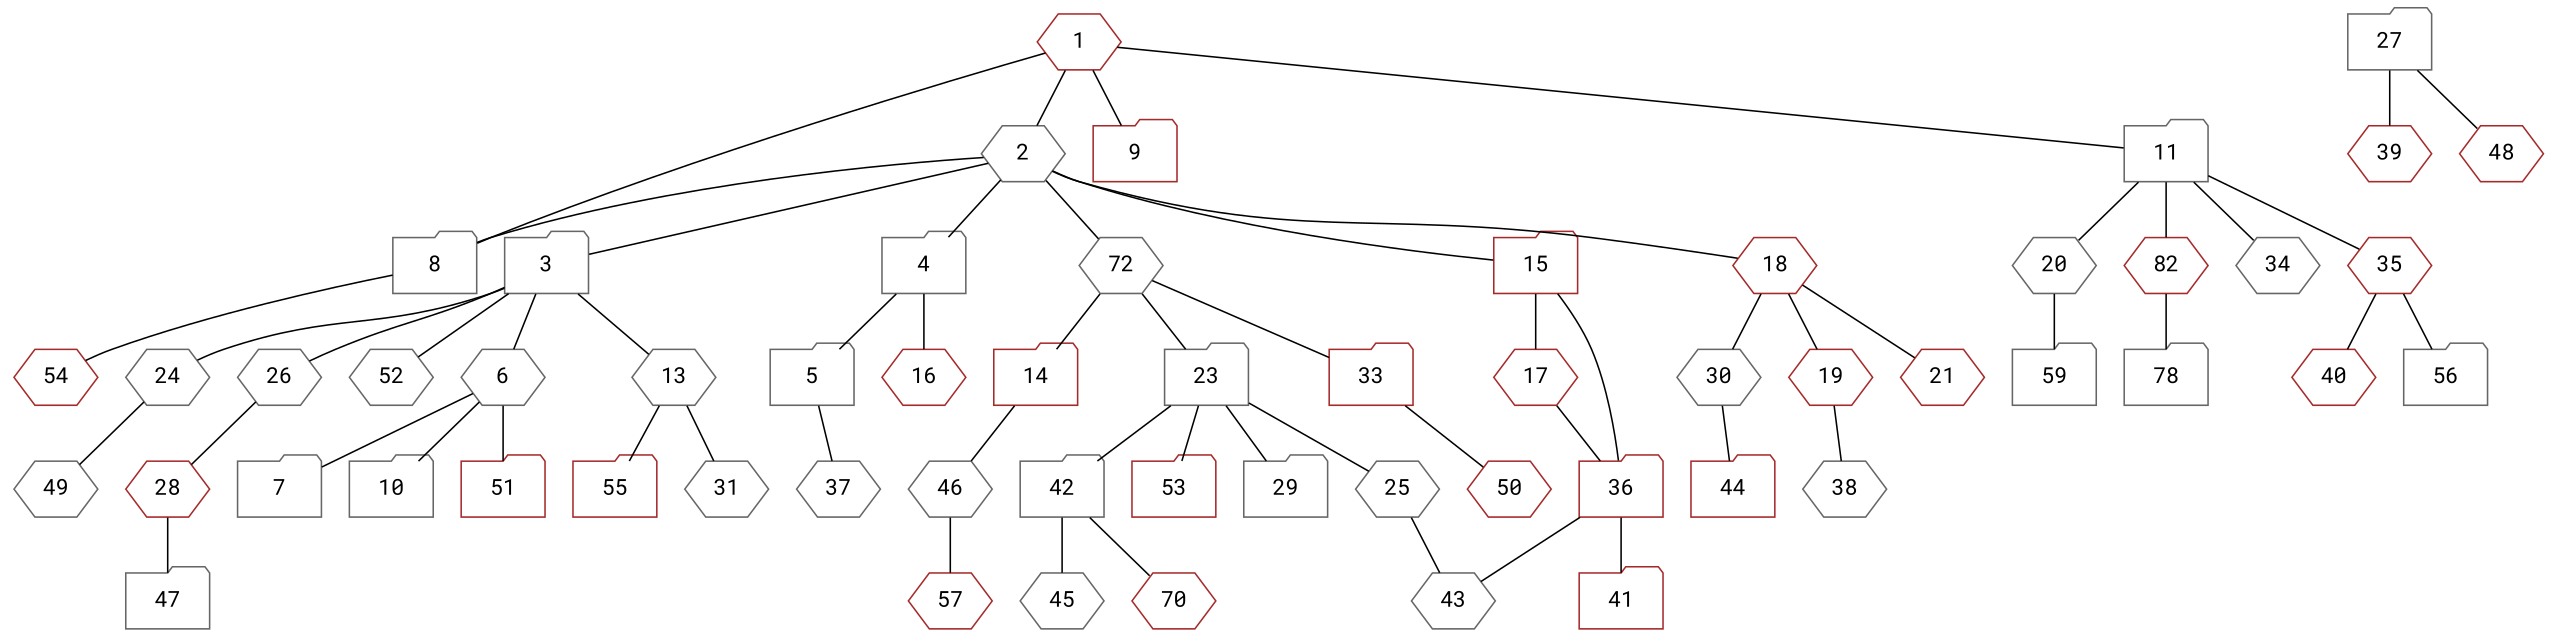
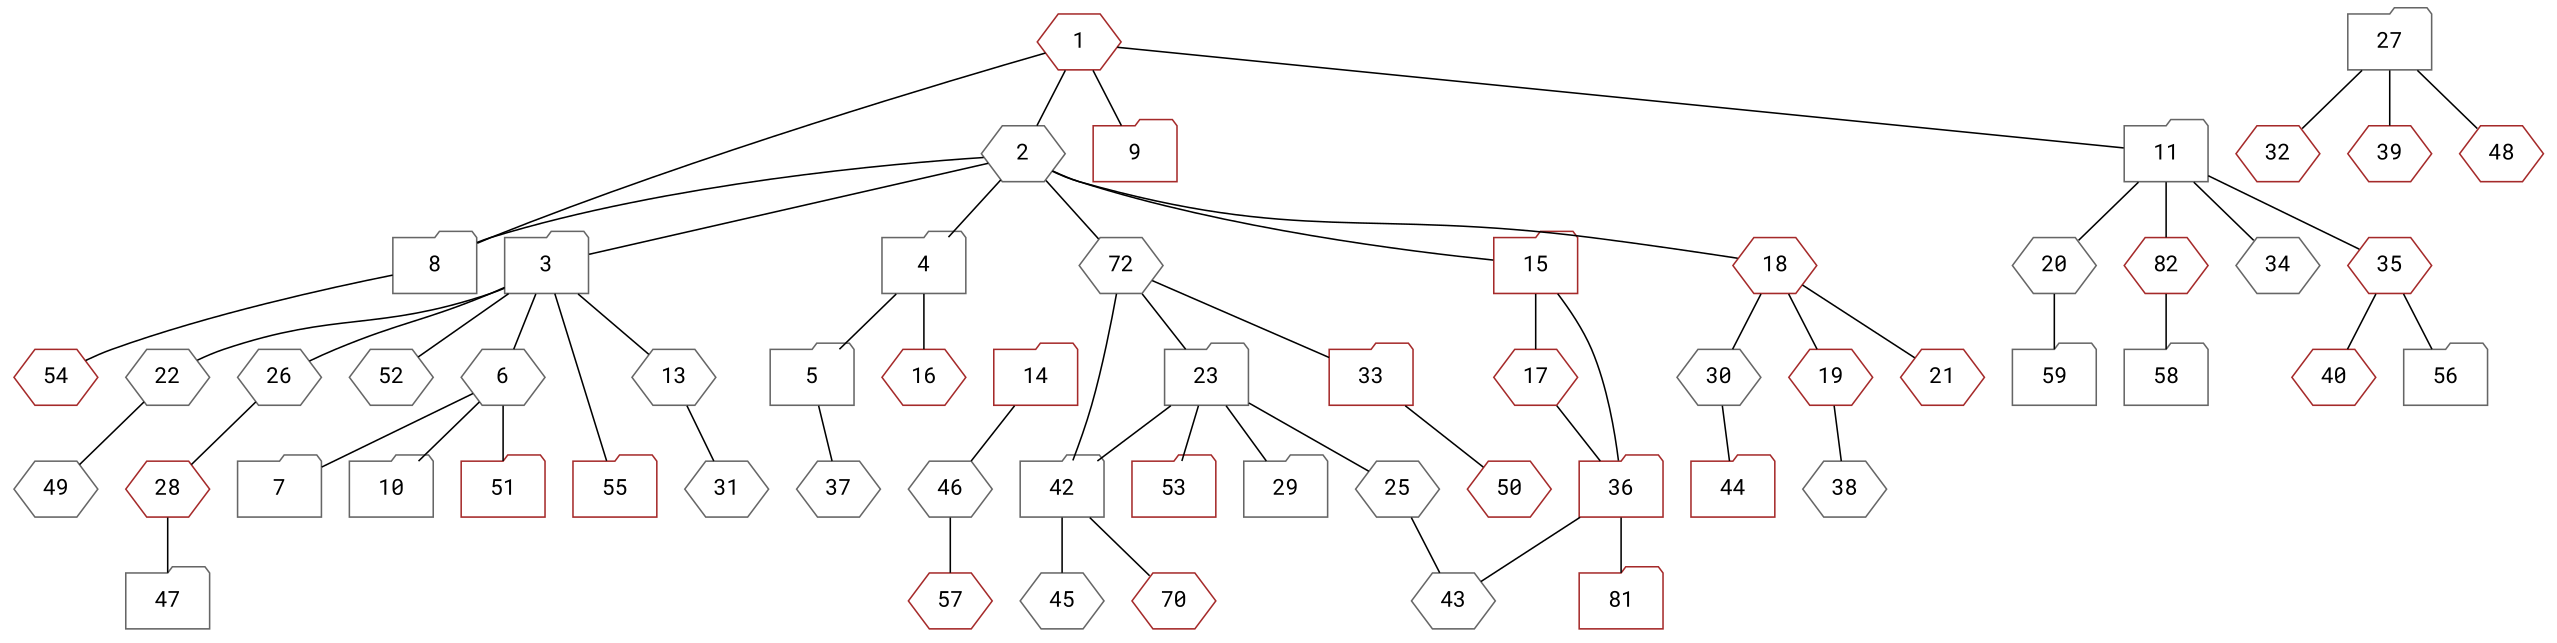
none -> (2278, 154)
(1078, 322) -> (1099, 378)
(168, 377) -> (168, 377)
(2166, 377) -> (2166, 377)
(644, 433) -> (581, 377)
(1621, 601) -> (1621, 601)
